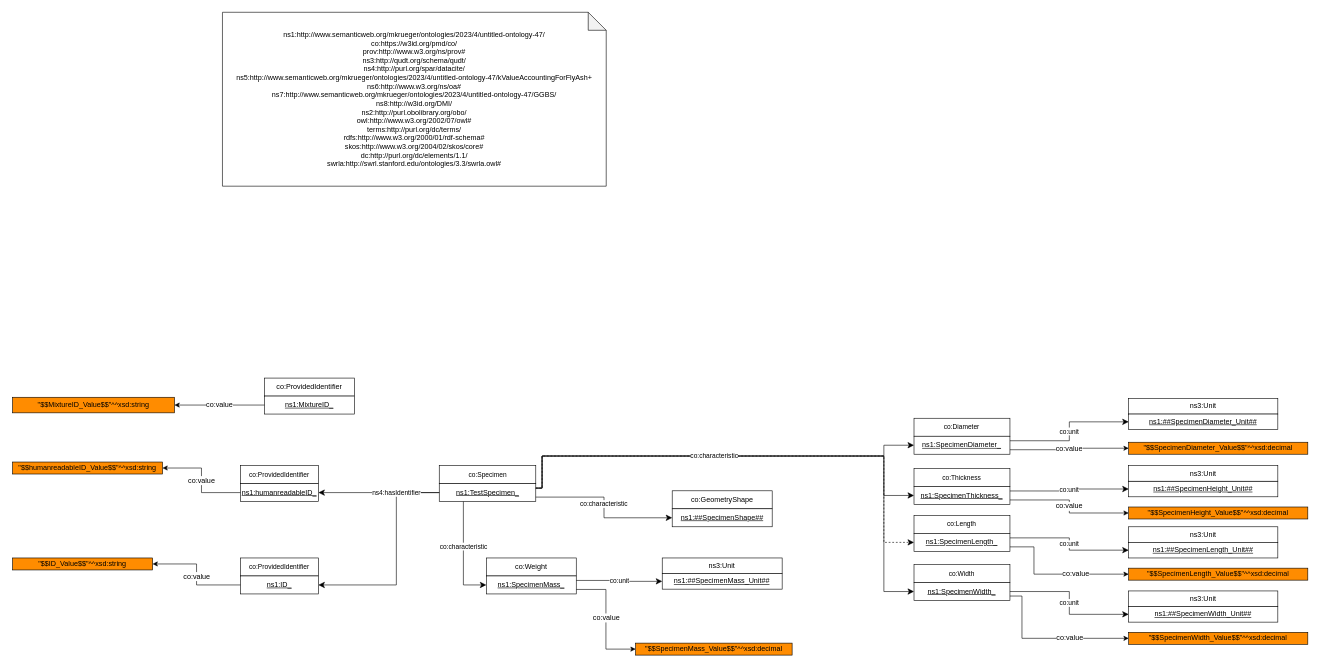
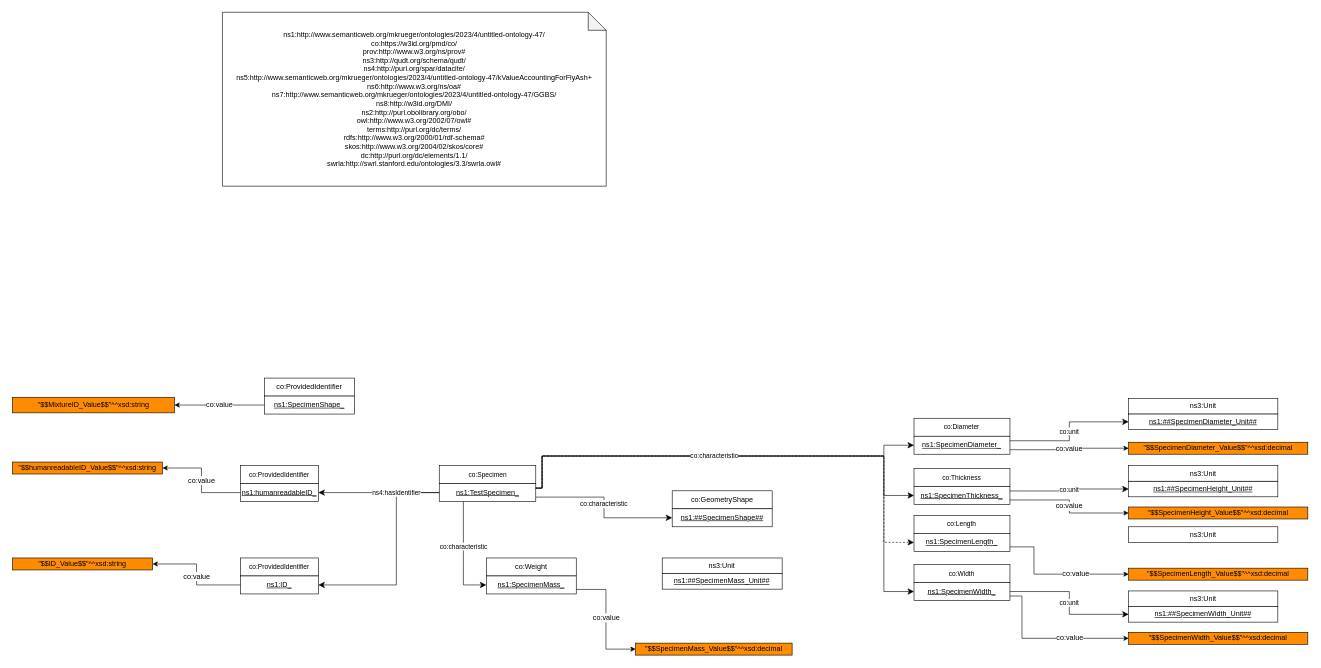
(309, 405) -> (309, 405)
(1070, 543) -> none
(1204, 551) -> none
(619, 581) -> none
